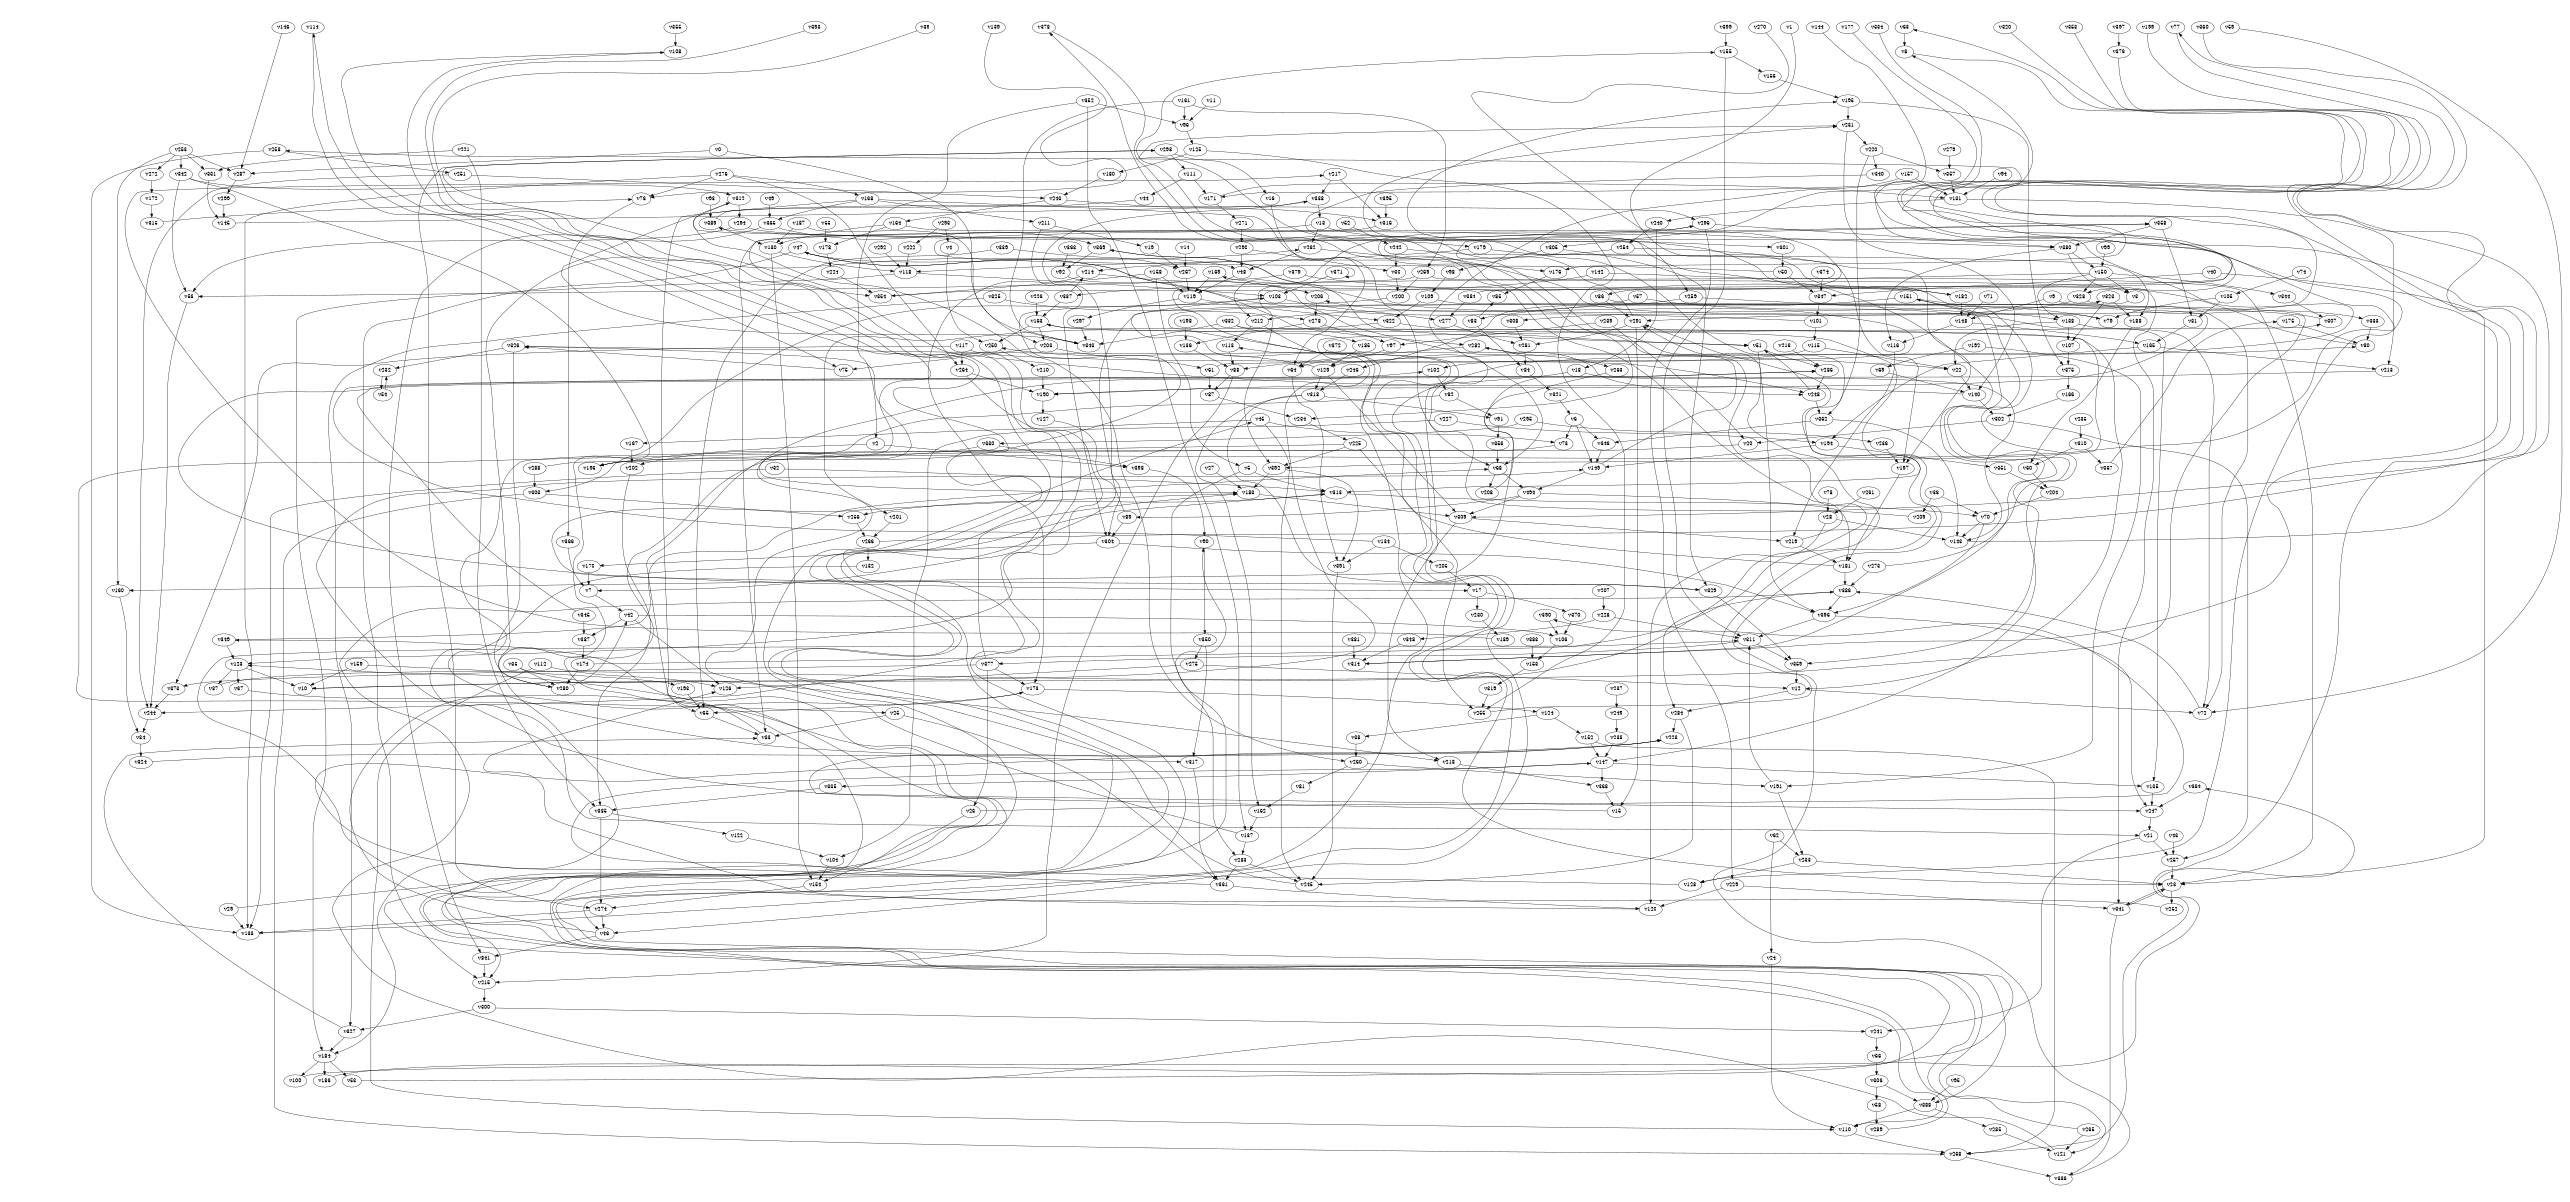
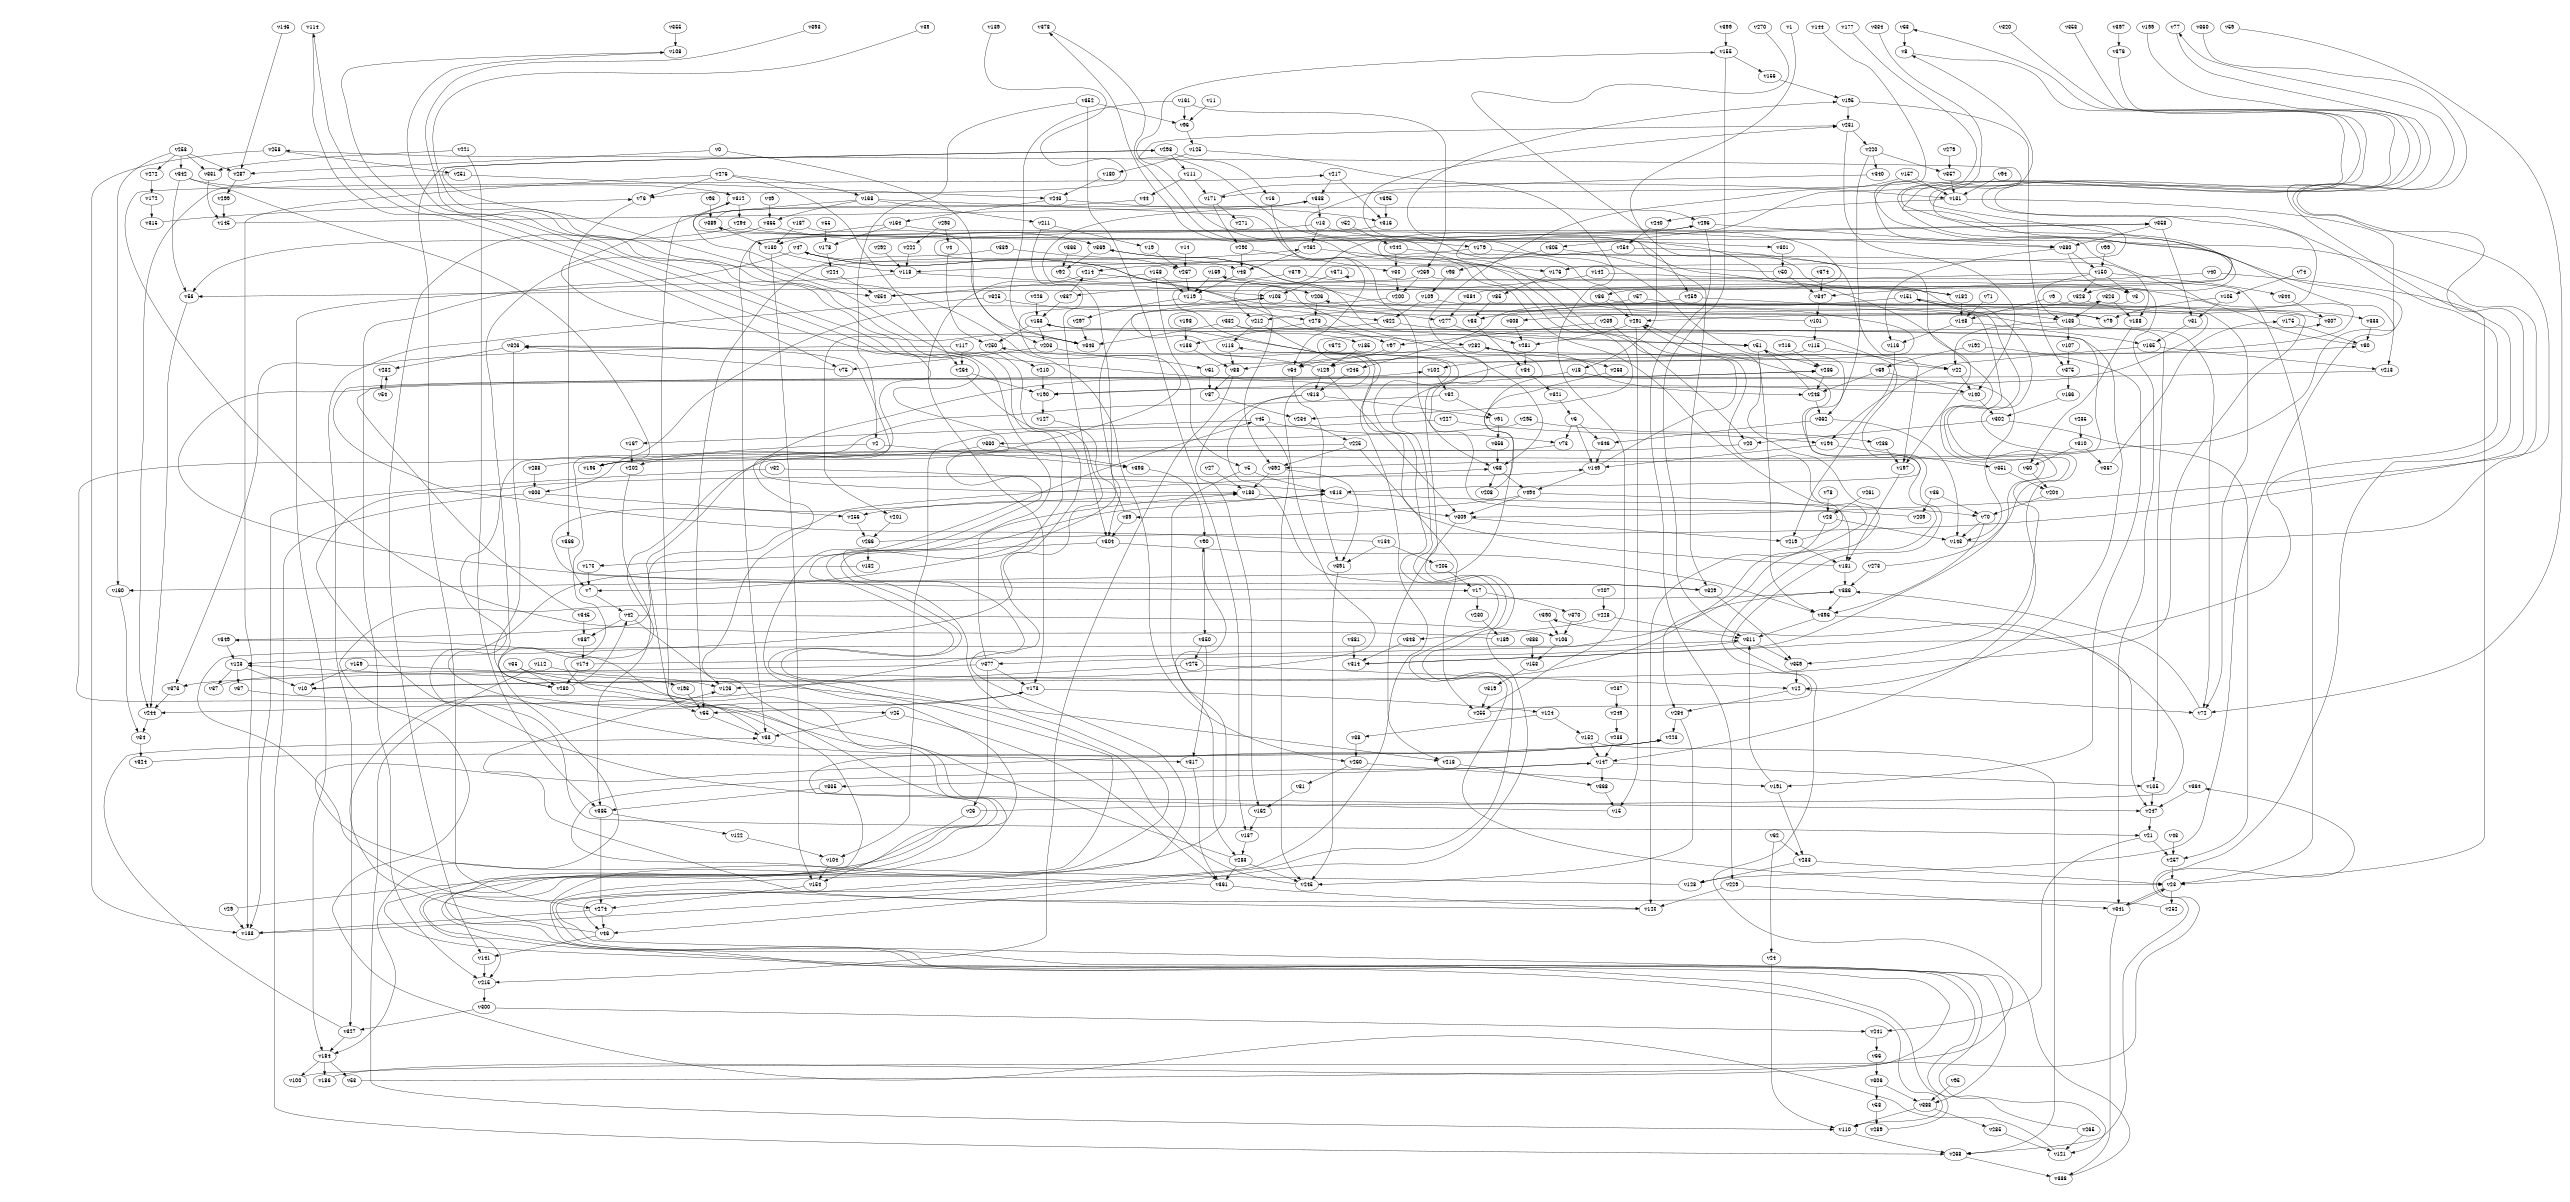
(1242, 236) -> (1223, 223)
(1485, 311) -> (1484, 307)
(2089, 320) -> (2086, 311)
(1240, 361) -> (1851, 381)
(838, 538) -> (769, 552)
(484, 958) -> (484, 958)
